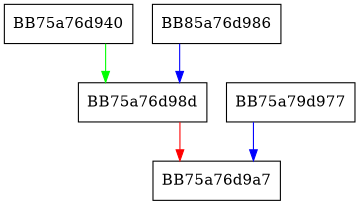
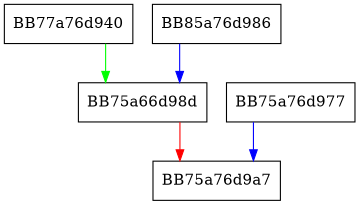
(69, 24) -> (69, 24)
(143, 102) -> (143, 102)
(291, 102) -> (291, 102)
